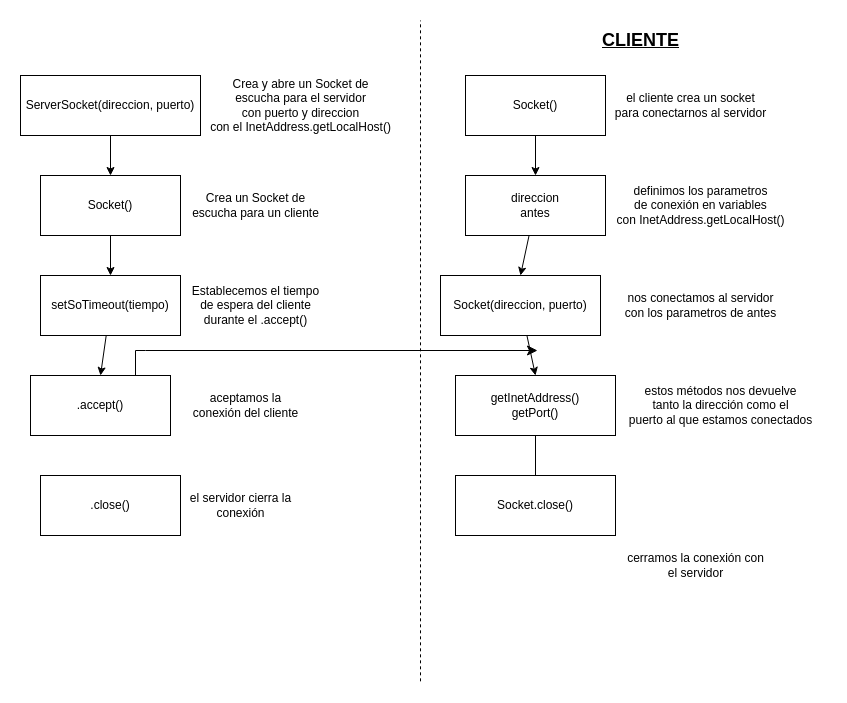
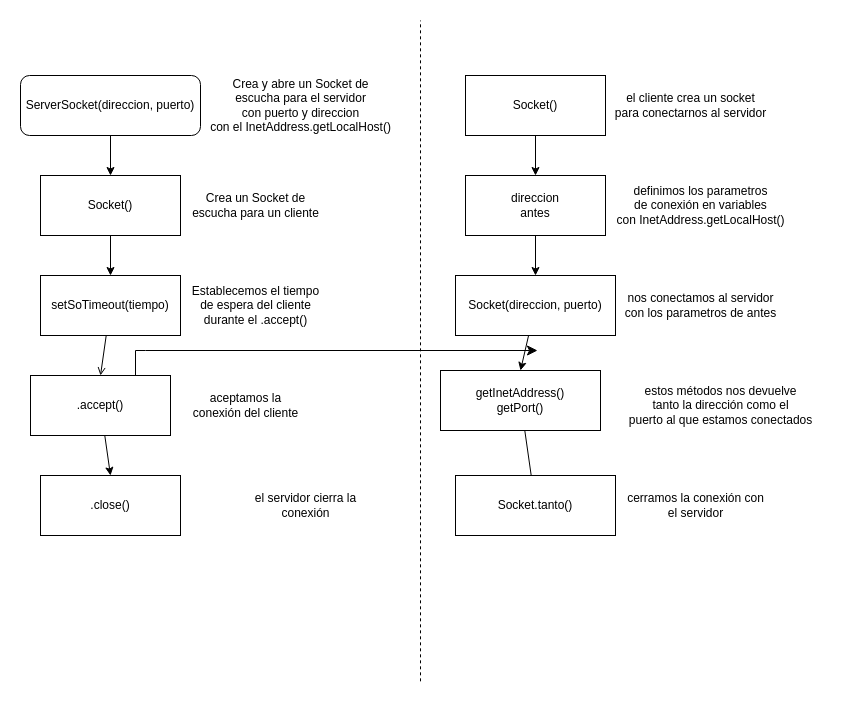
(641, 41) -> none
(111, 106) -> (111, 106)
(521, 306) -> (536, 306)
(102, 367) -> (101, 369)
(536, 406) -> (521, 401)
none -> (107, 452)
(241, 506) -> (306, 506)
(536, 506) -> (536, 506)
(696, 566) -> (696, 506)
